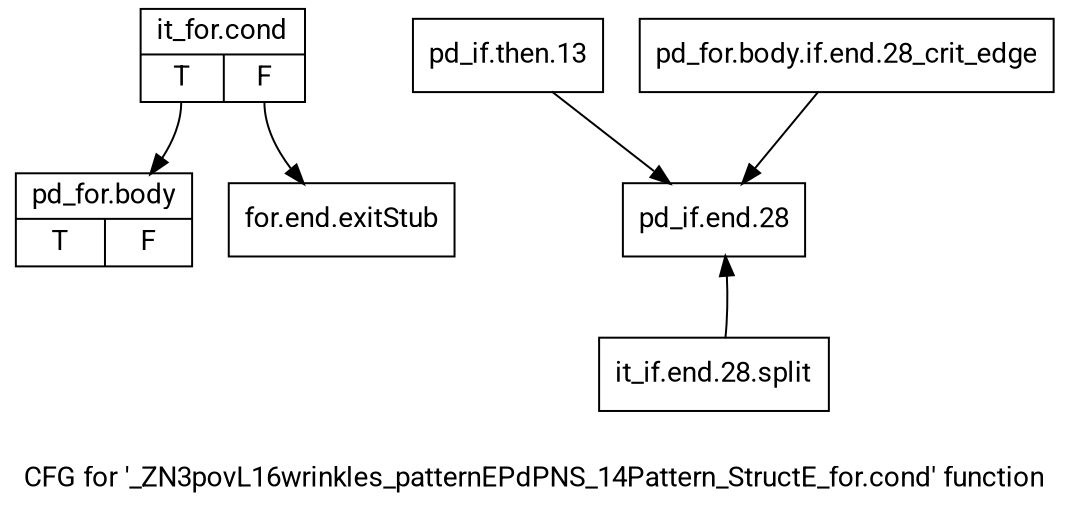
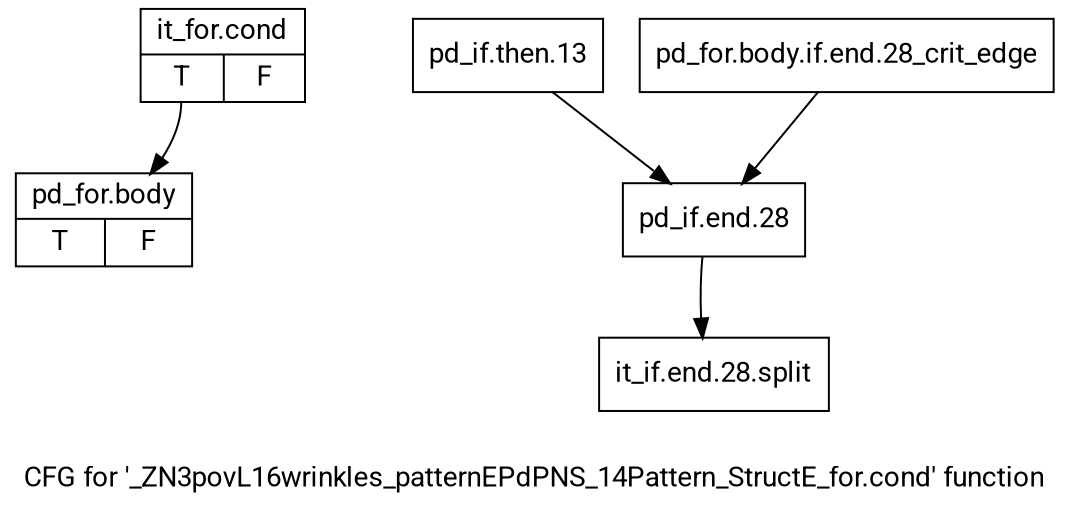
(342, 220) -> none
(727, 307) -> (701, 287)
